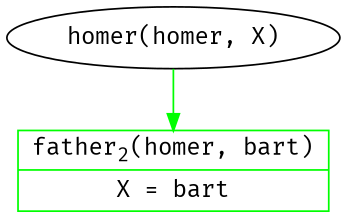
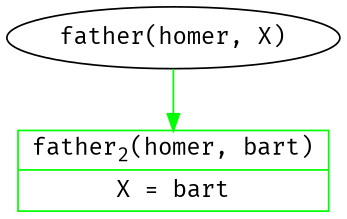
(173, 38) -> (173, 38)
